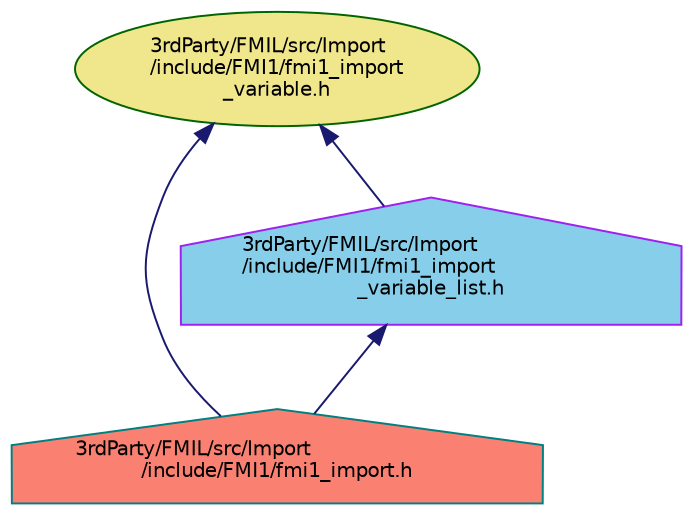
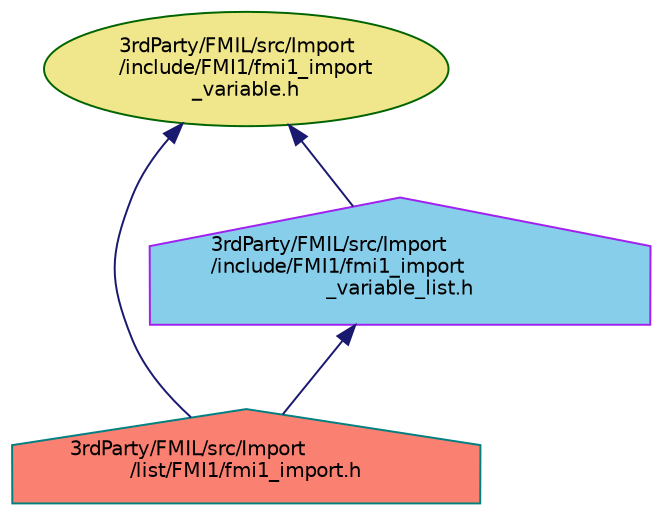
(277, 461) -> (246, 461)
